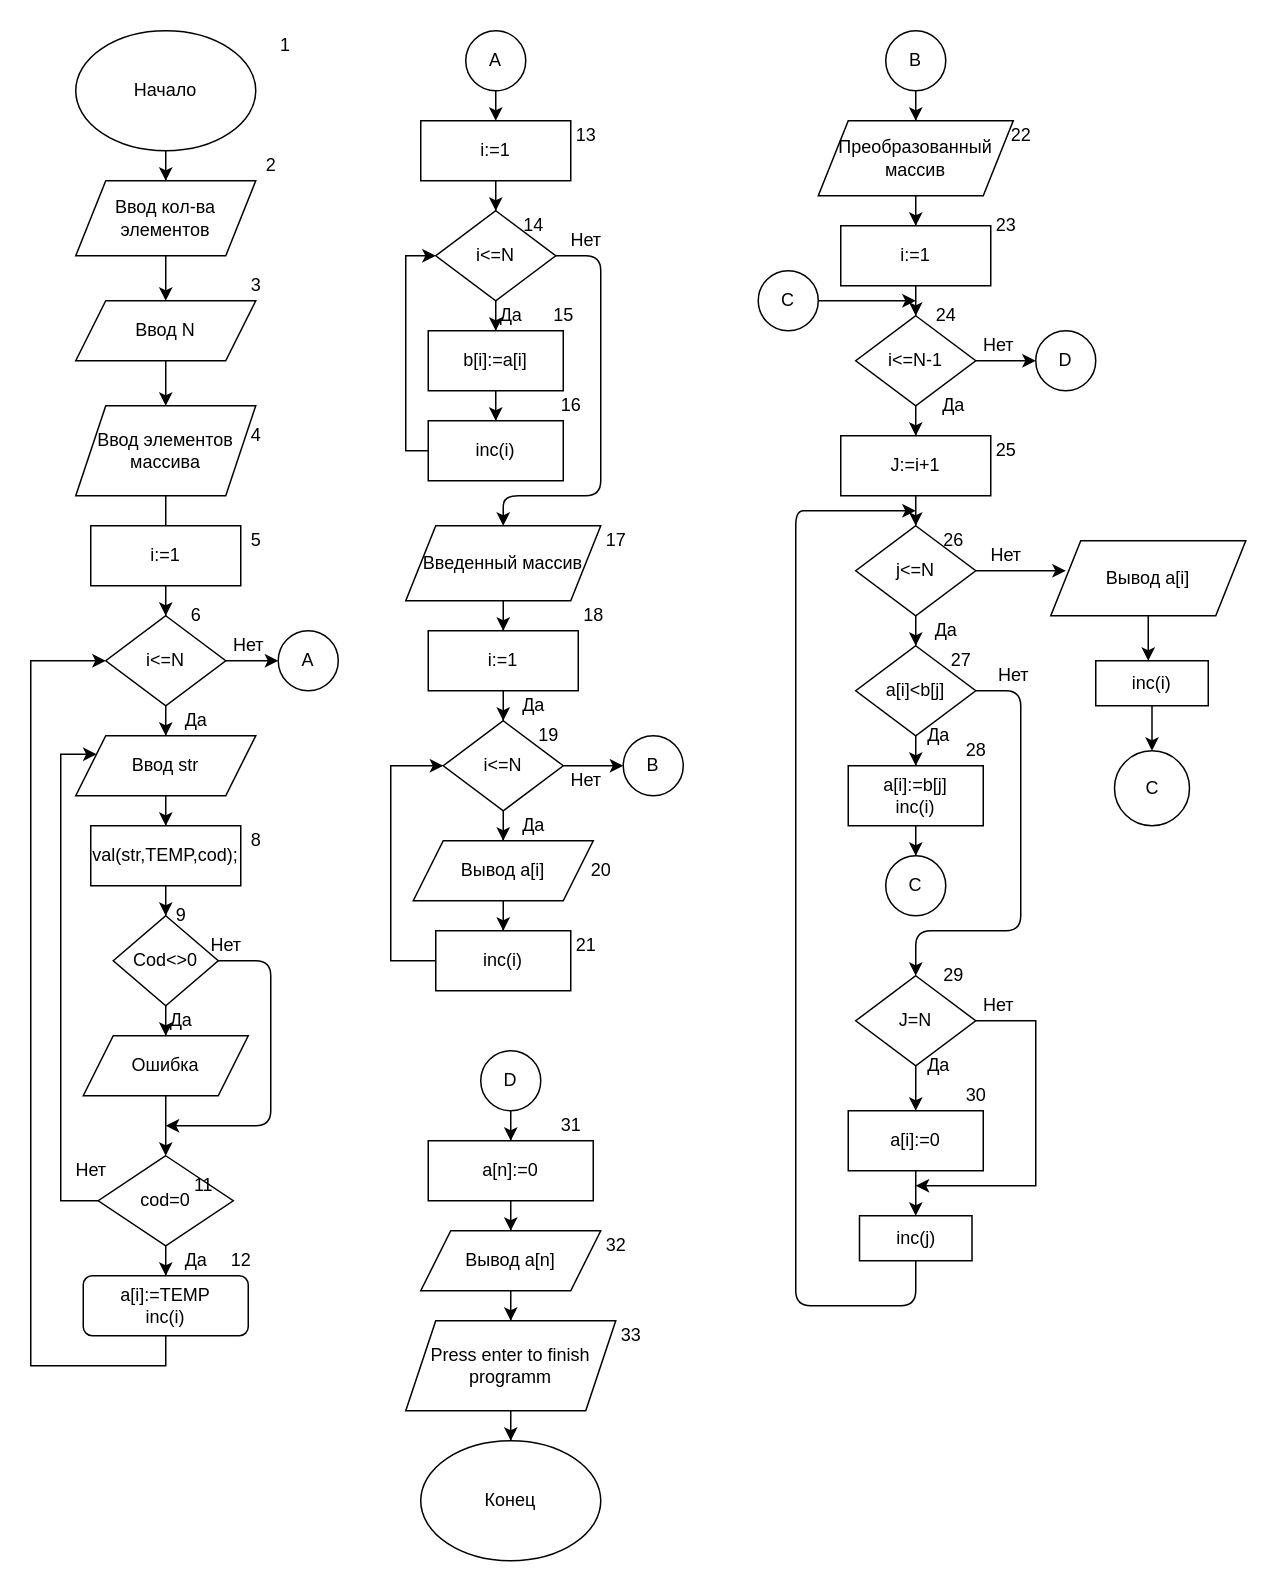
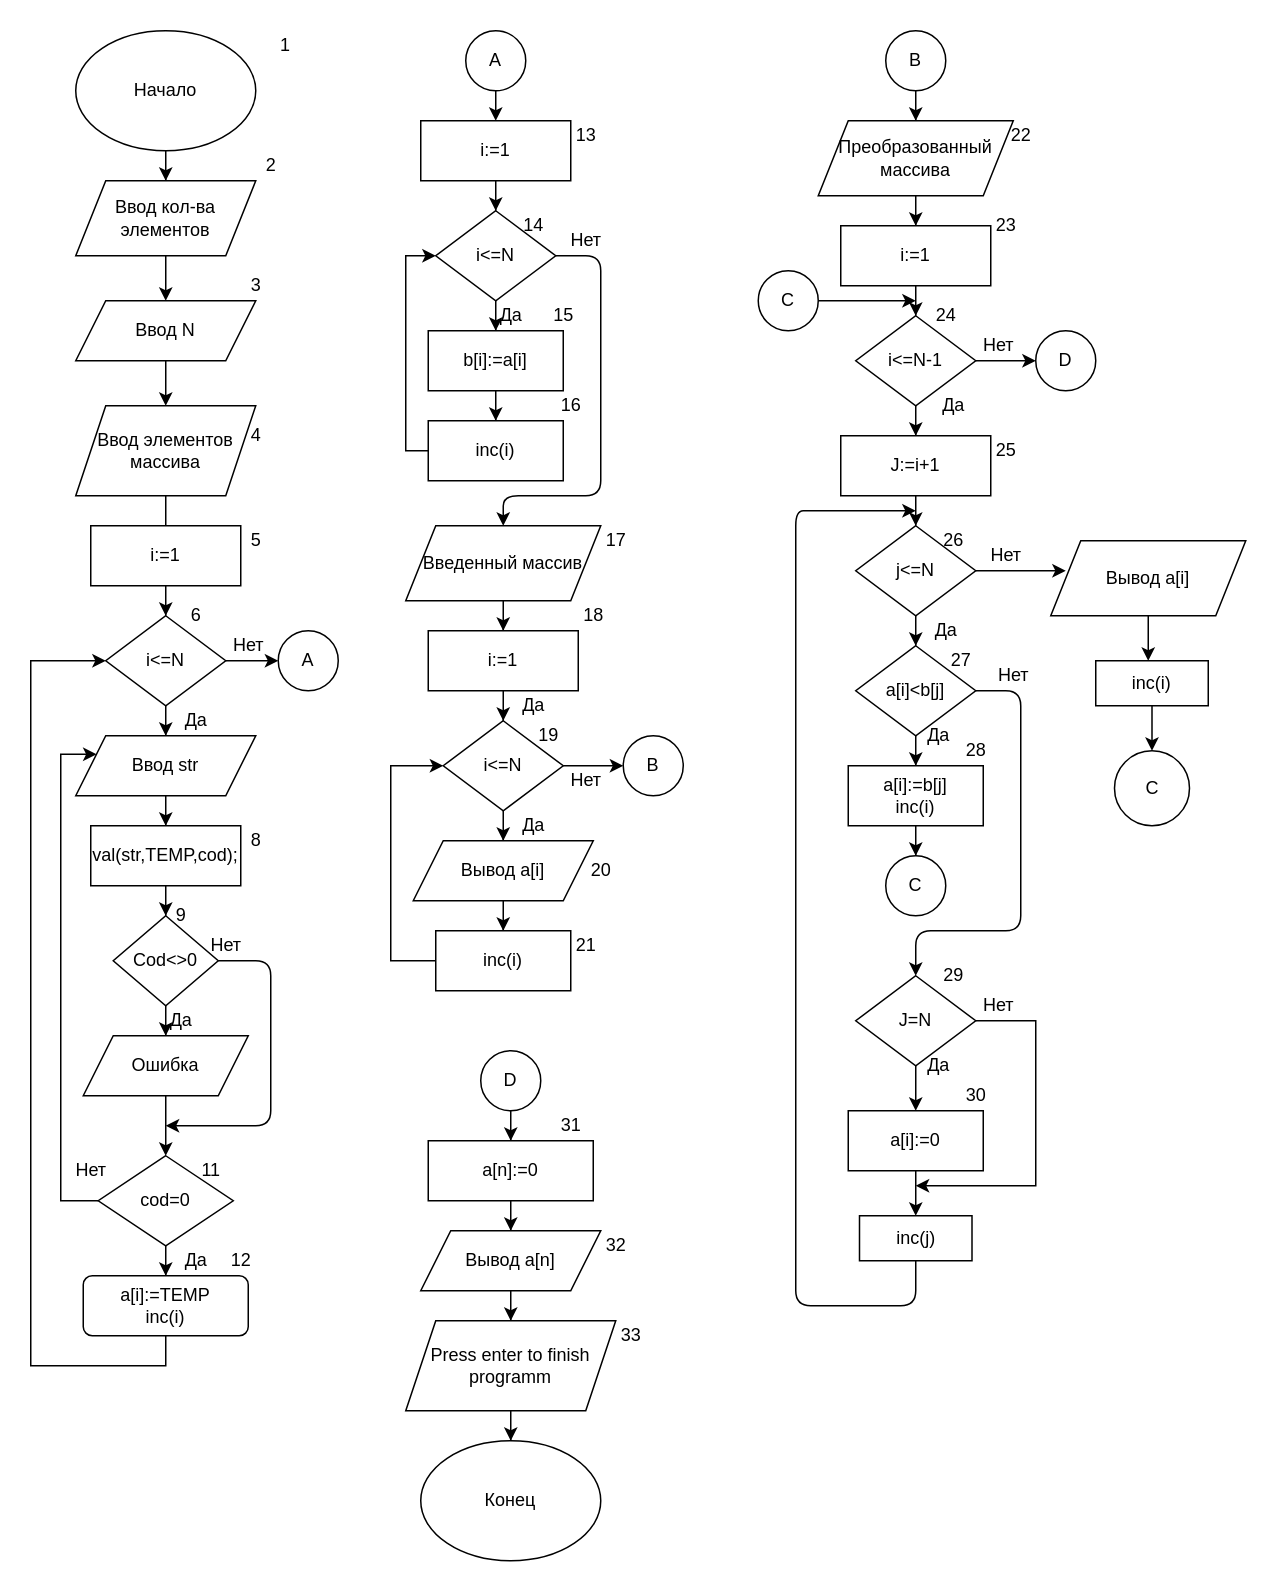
(916, 158) -> (916, 158)
(203, 1186) -> (211, 1171)
